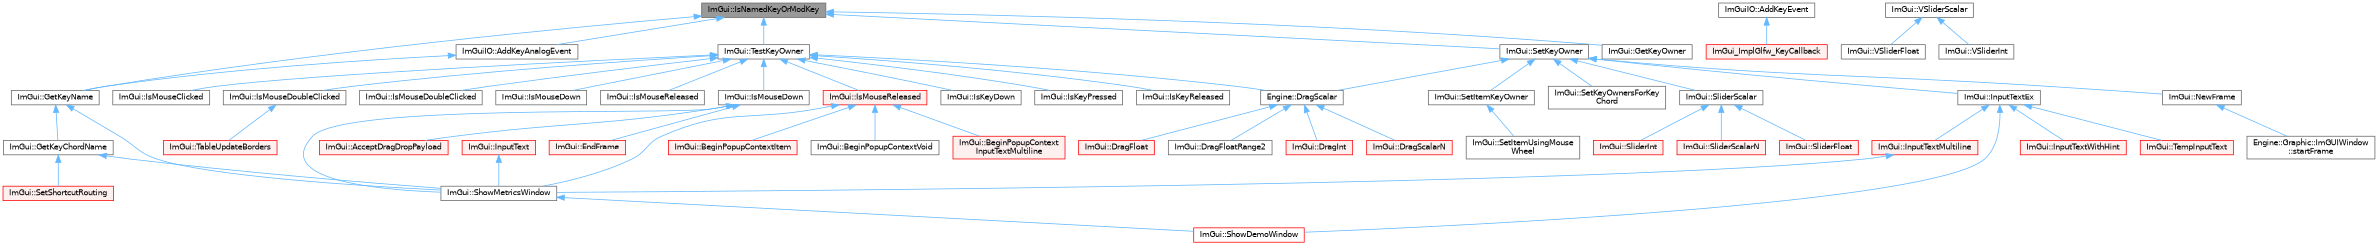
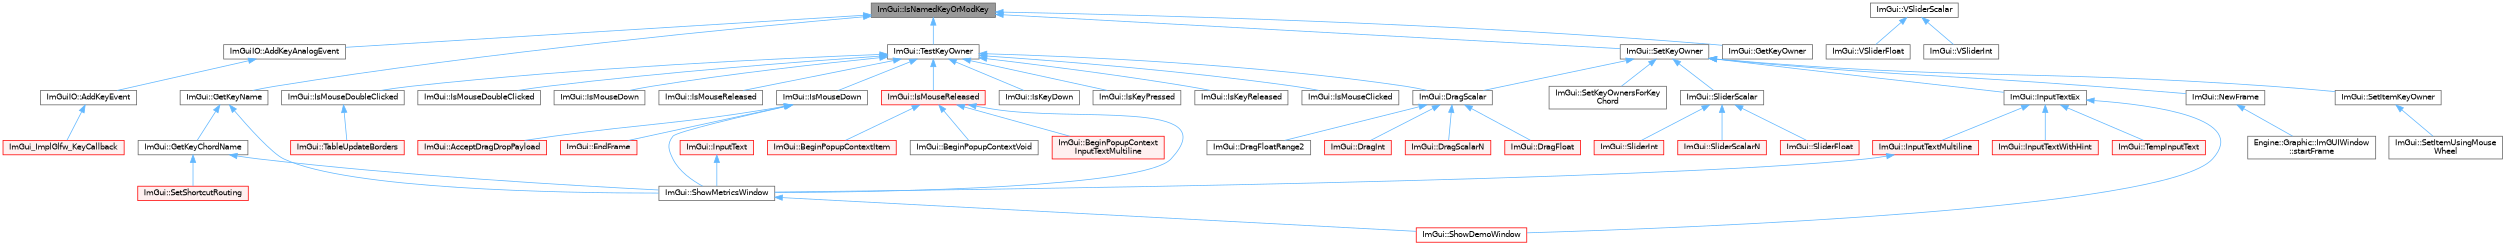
(265, 68) -> (183, 76)
(1302, 98) -> (1453, 98)
